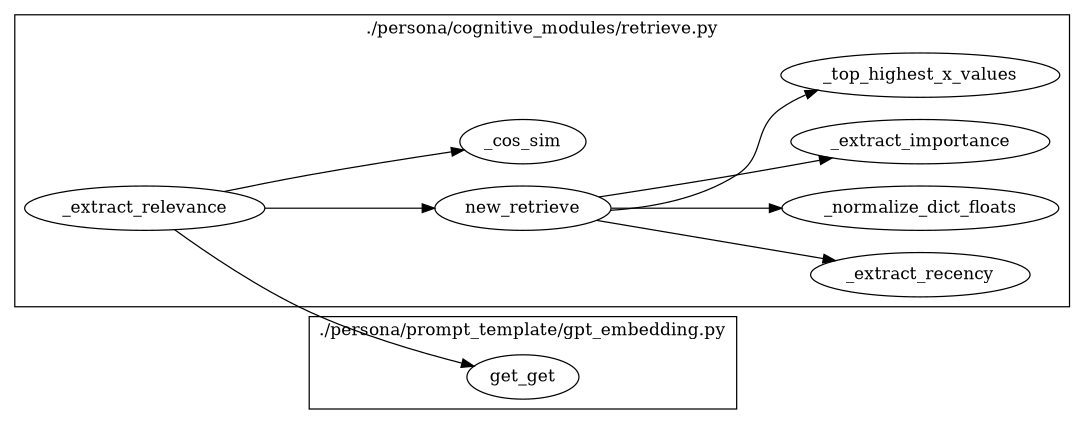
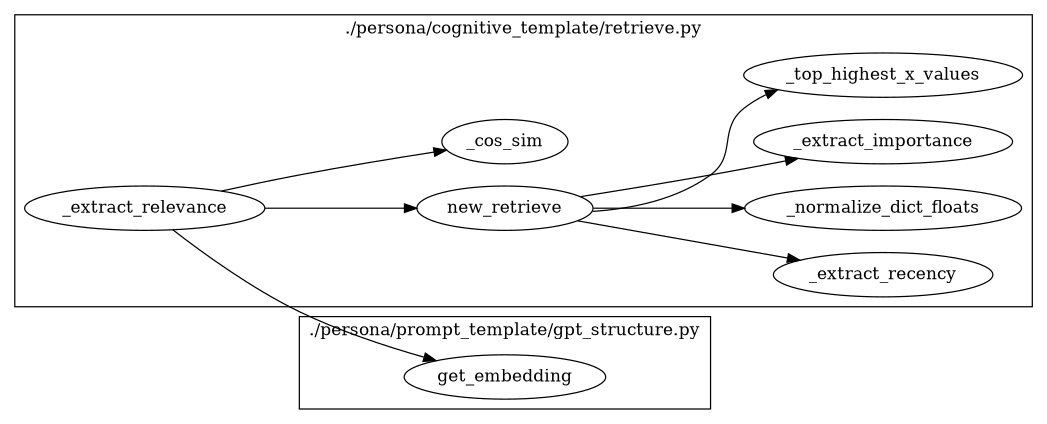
(542, 29) -> (524, 29)
(523, 331) -> (505, 331)
(523, 377) -> (505, 377)
